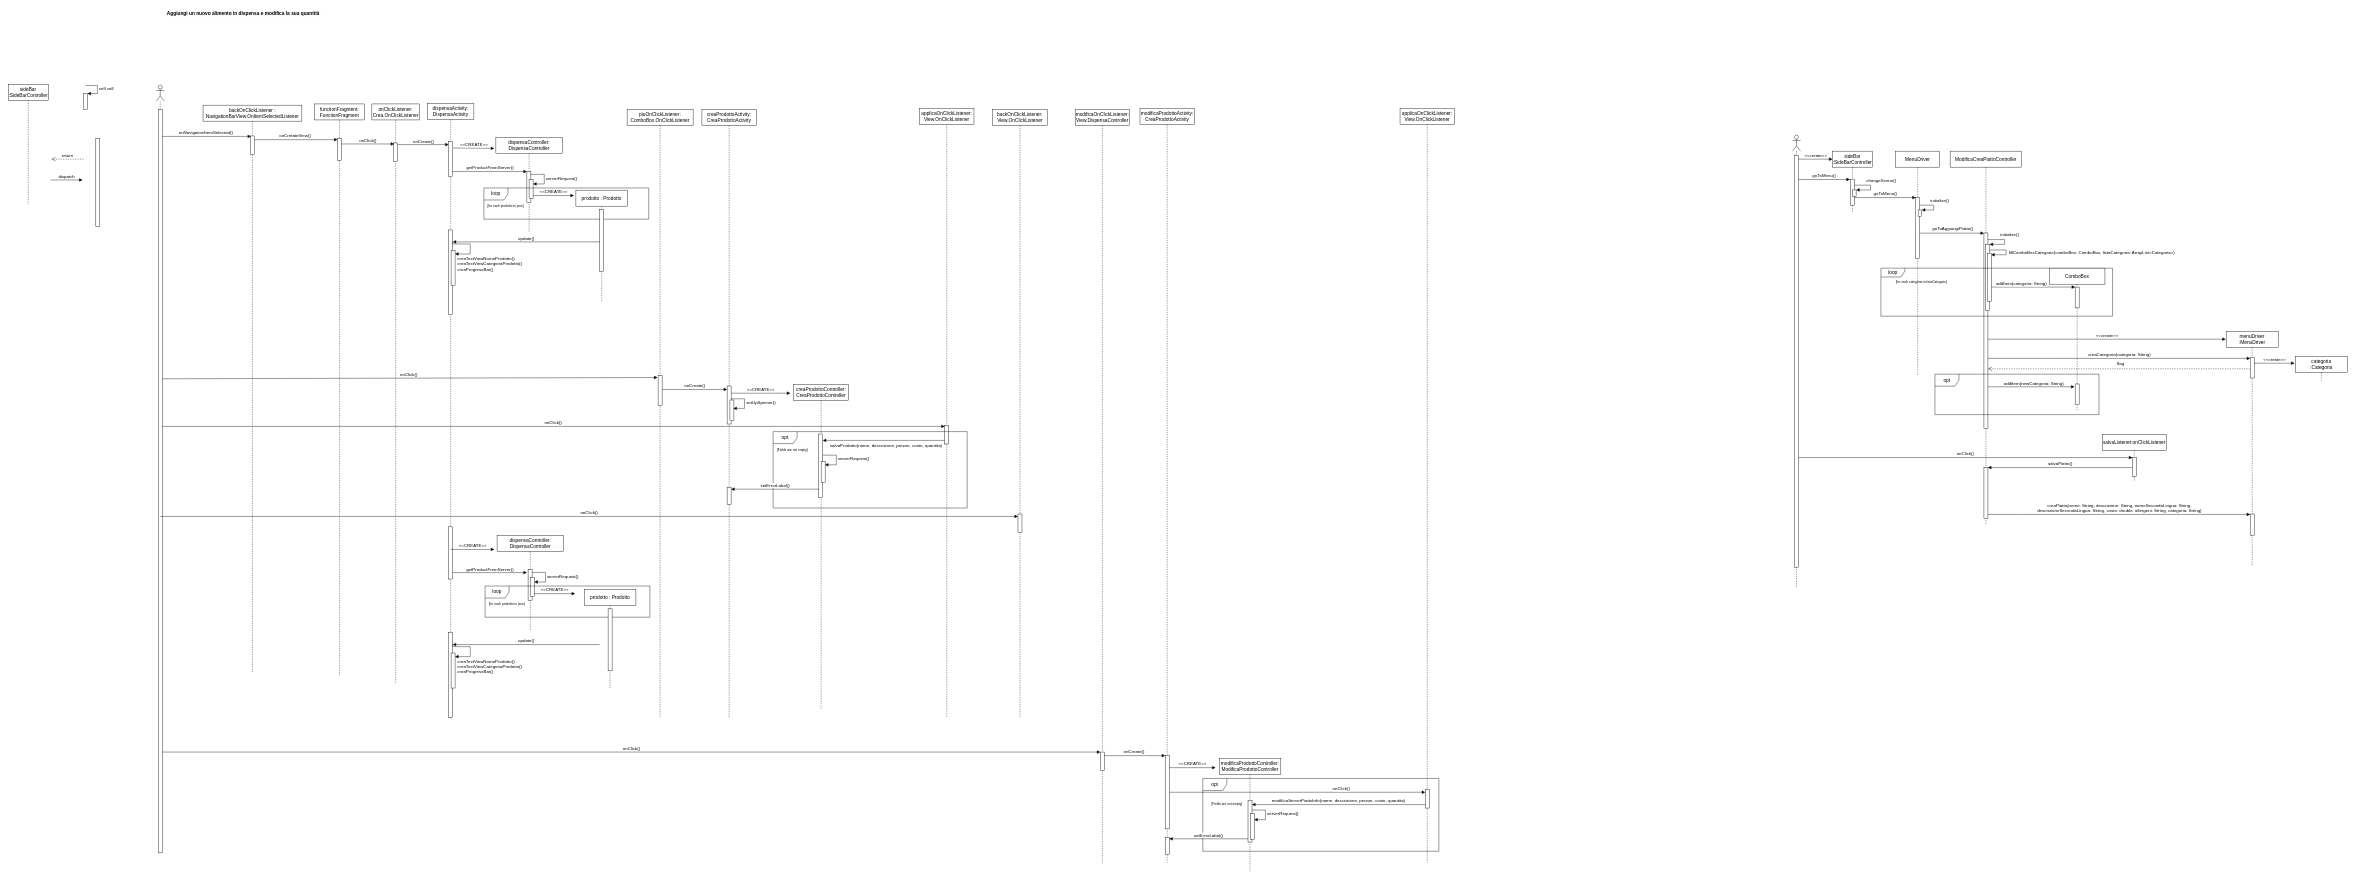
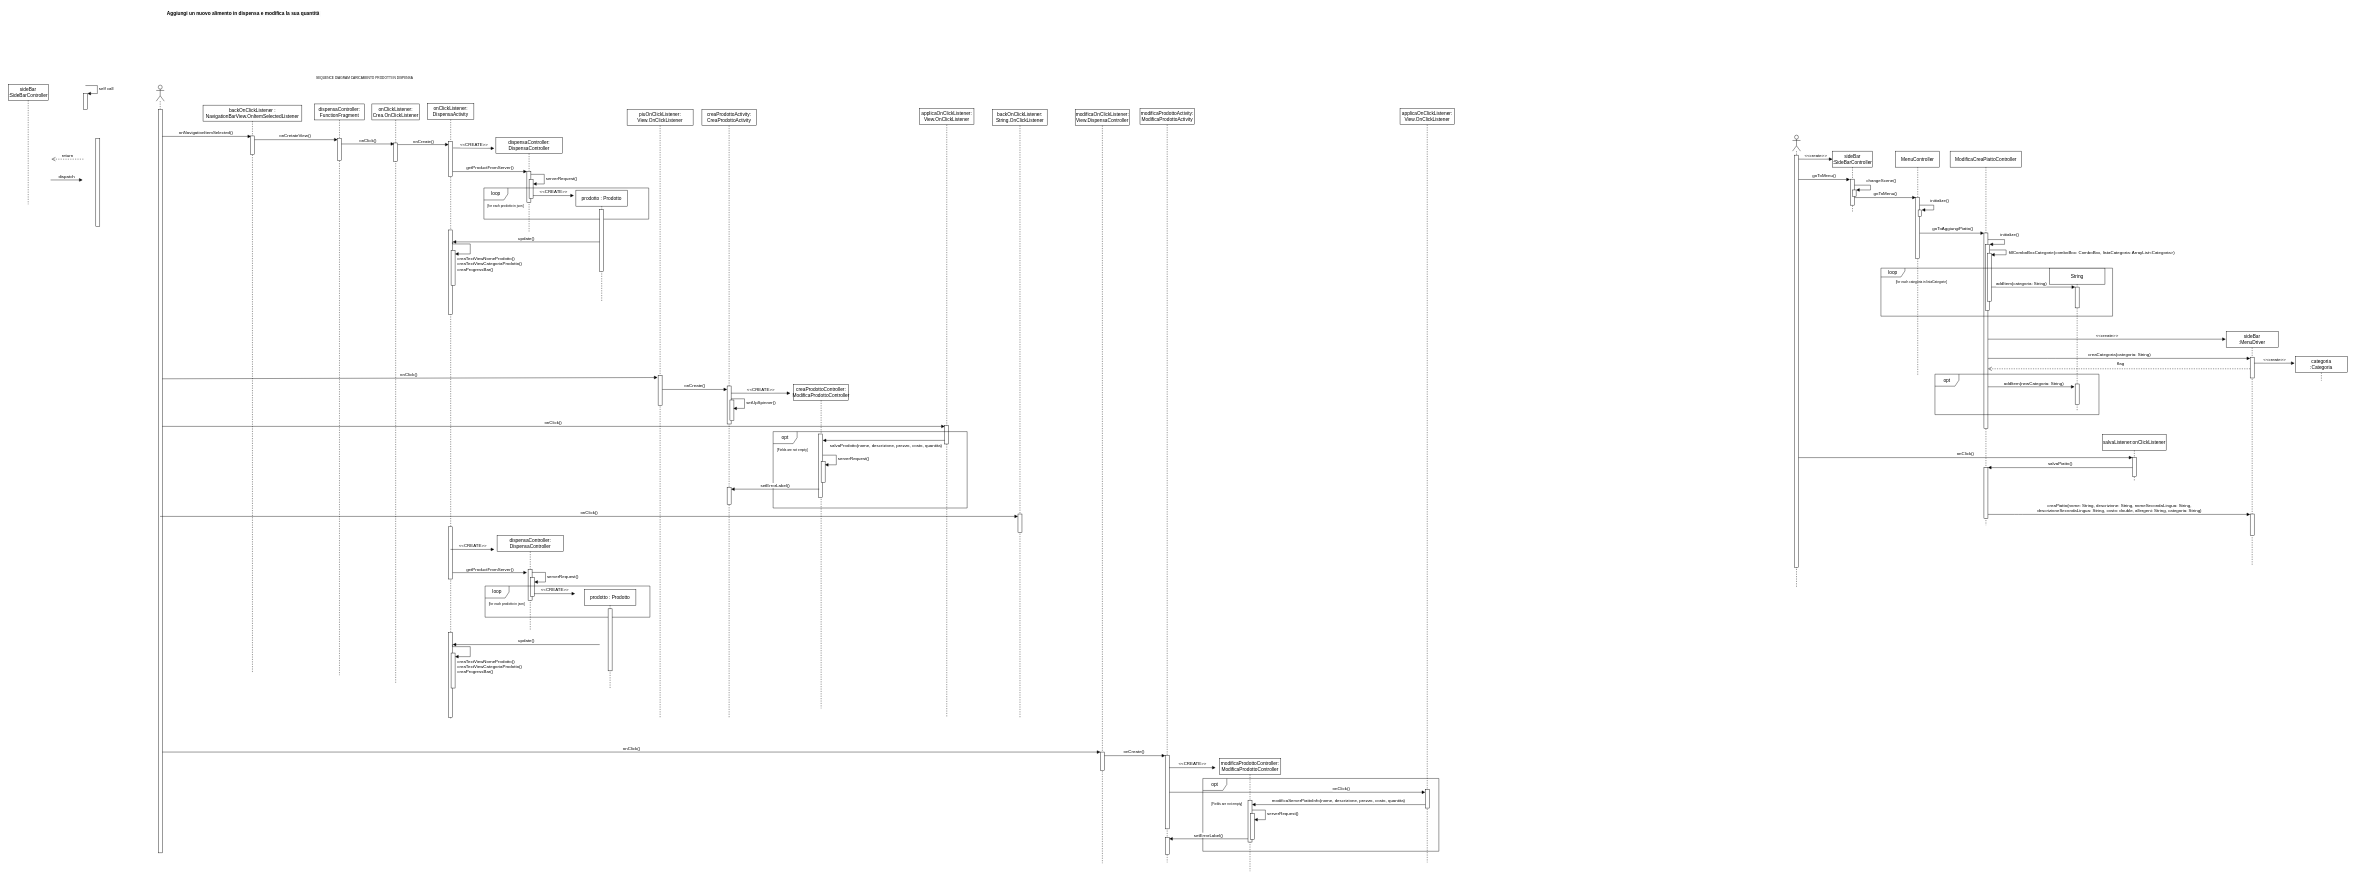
none -> (365, 78)
(451, 111) -> (451, 111)
(339, 112) -> (339, 112)
(660, 117) -> (660, 117)
(1020, 117) -> (1020, 117)
(1167, 117) -> (1167, 117)
(1917, 159) -> (1917, 159)
(2077, 276) -> (2077, 276)
(2252, 339) -> (2252, 339)
(821, 392) -> (821, 392)
